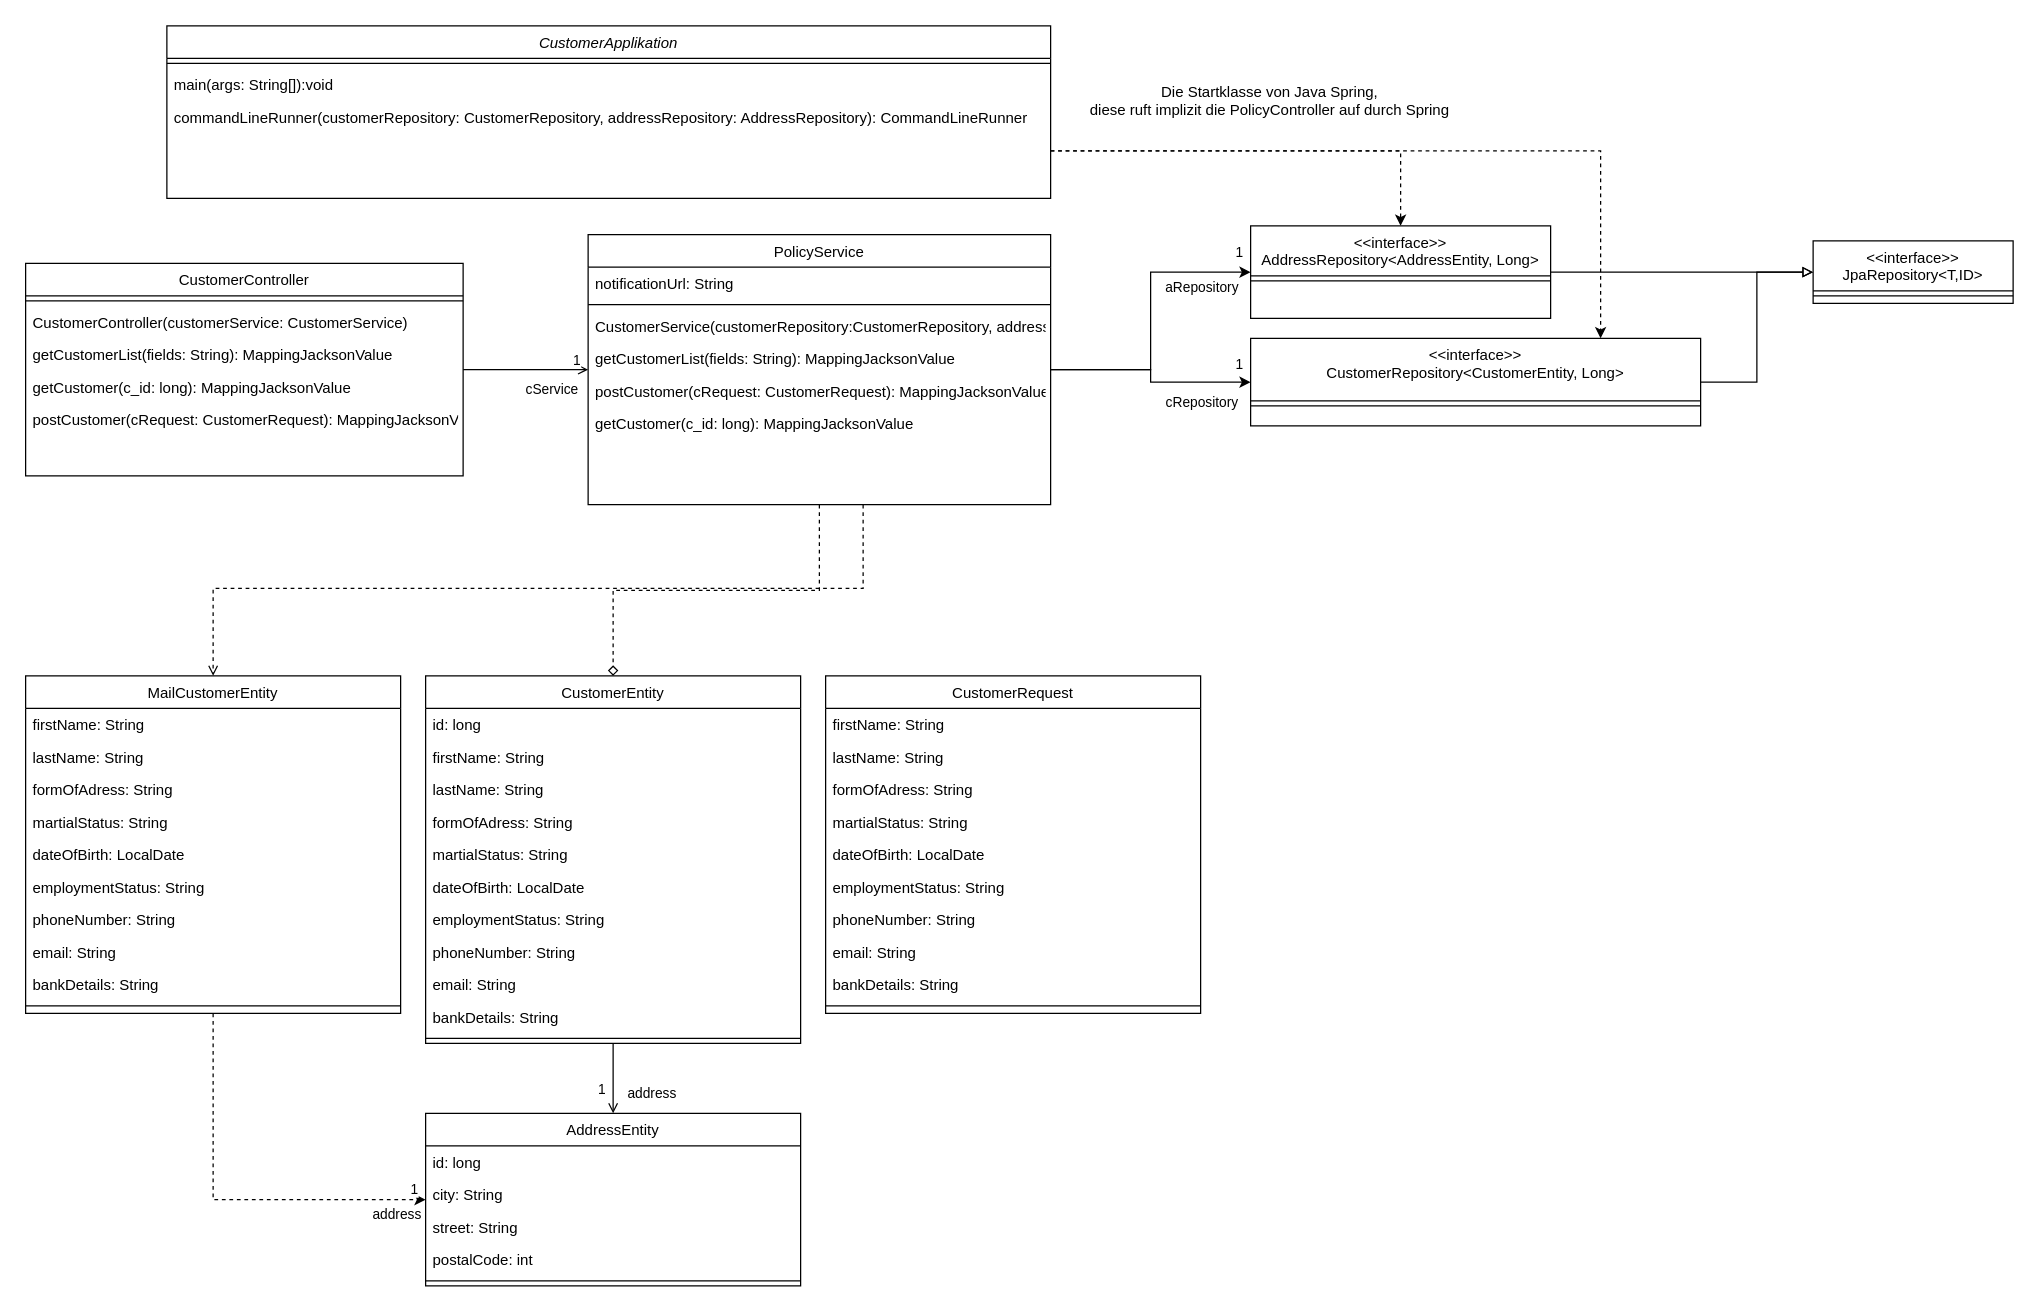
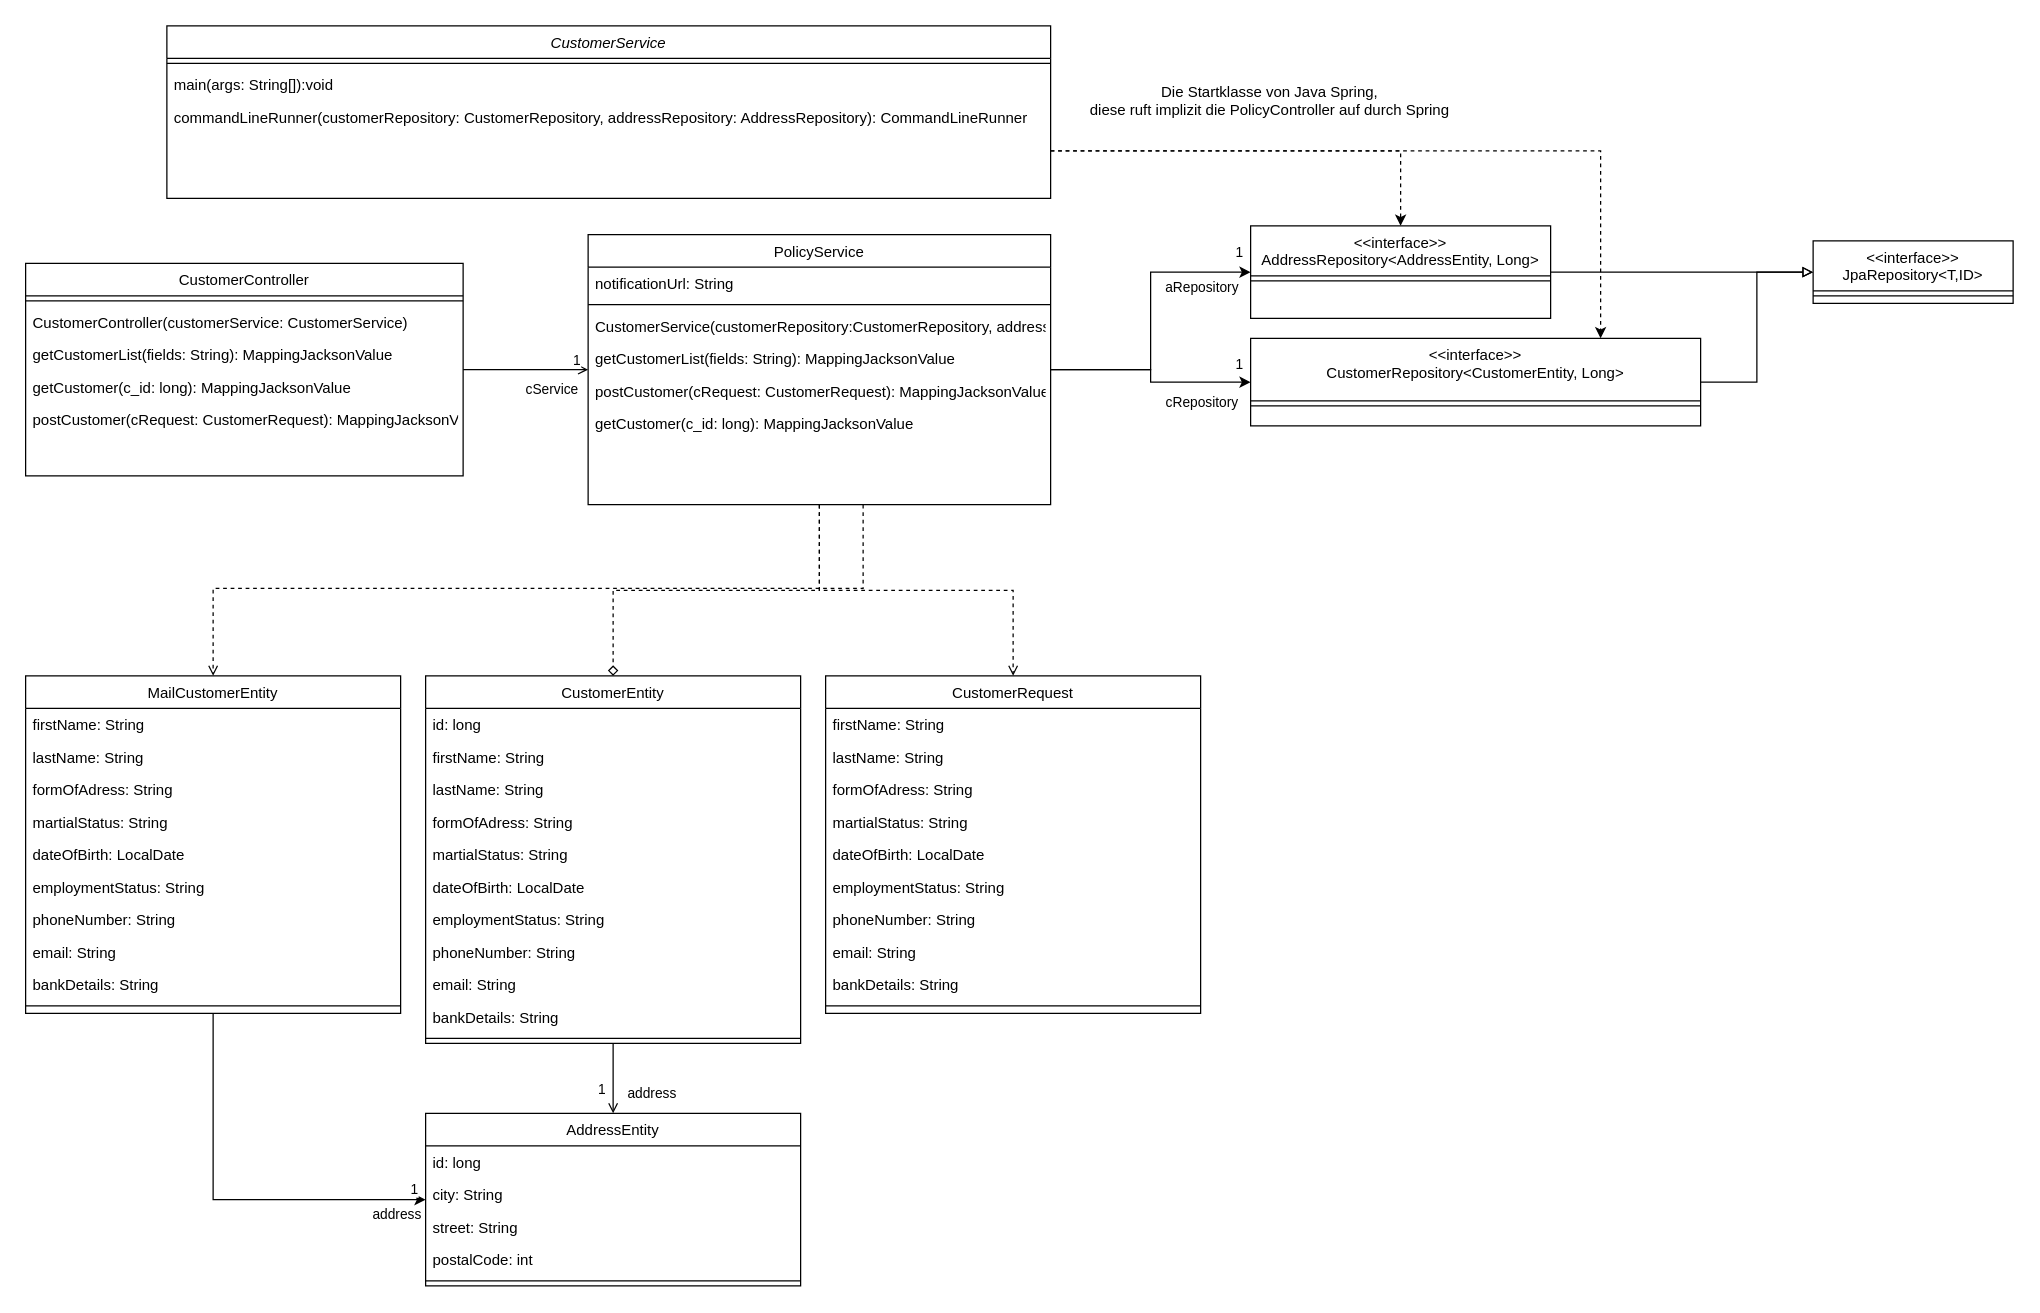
(608, 43) -> (608, 43)
none -> (959, 590)
(223, 1199) -> (223, 1199)
